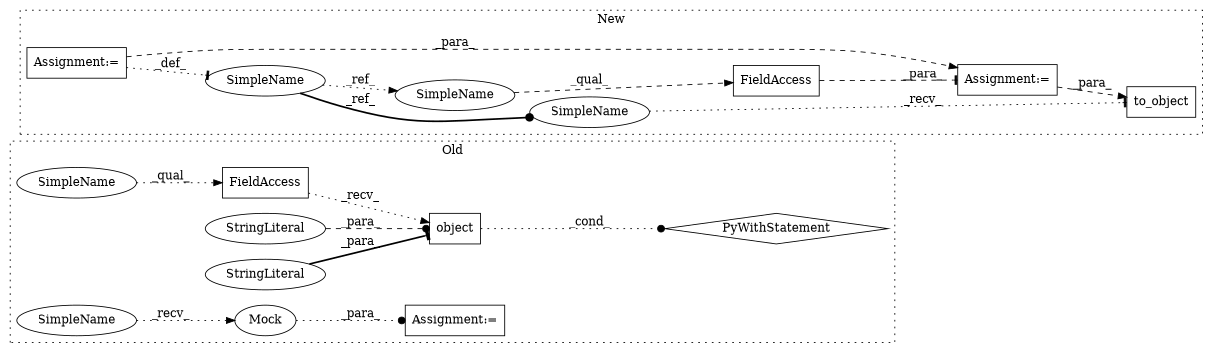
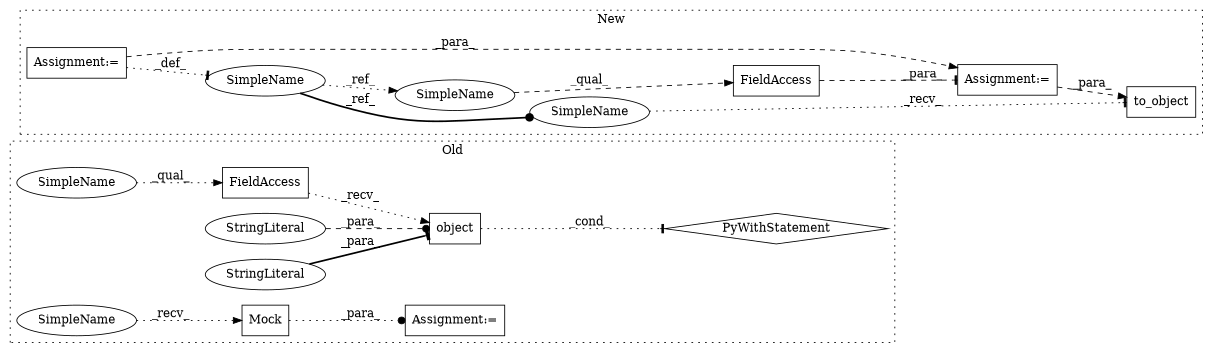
(569, 229) -> (570, 229)
(265, 320) -> (265, 320)
